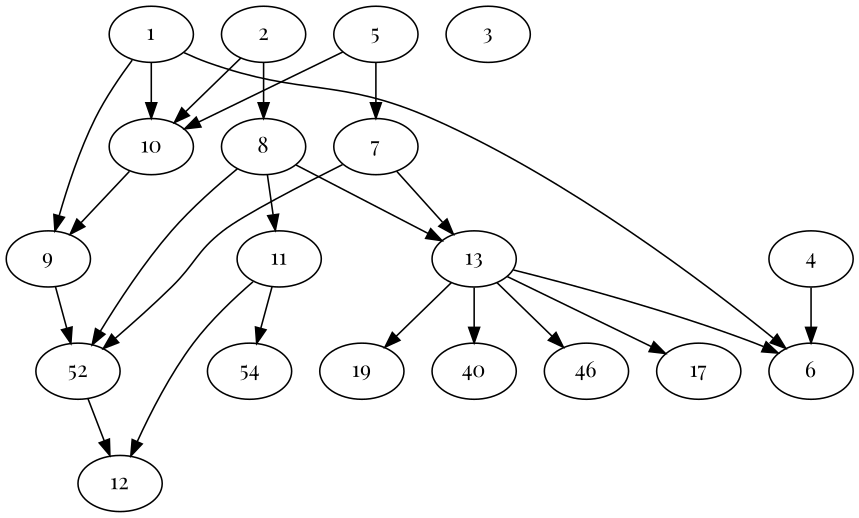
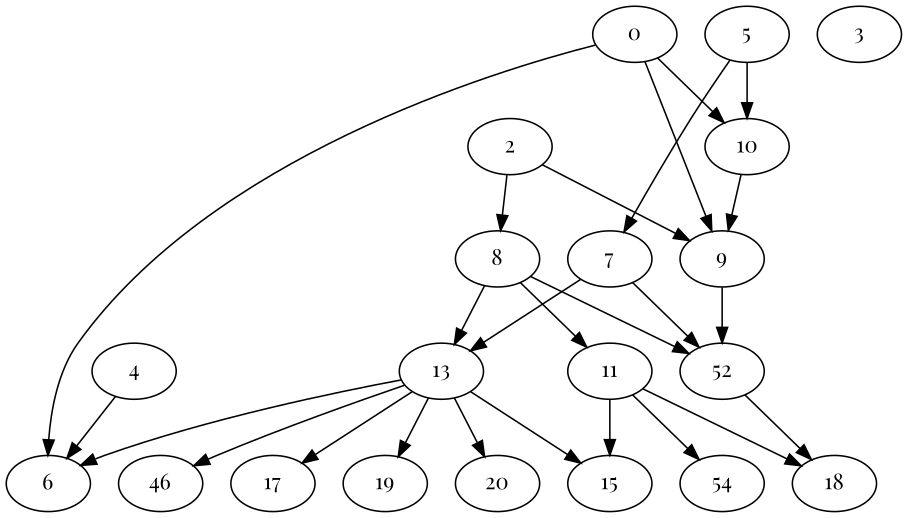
(151, 34) -> (635, 34)
(213, 85) -> (609, 199)
(474, 371) -> (498, 484)
(120, 484) -> (834, 484)
none -> (610, 484)
